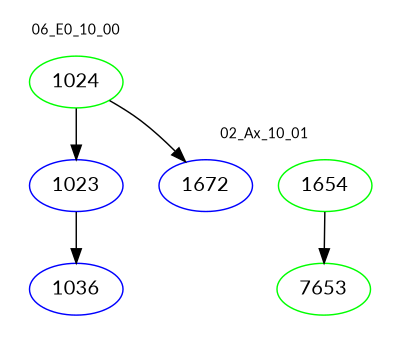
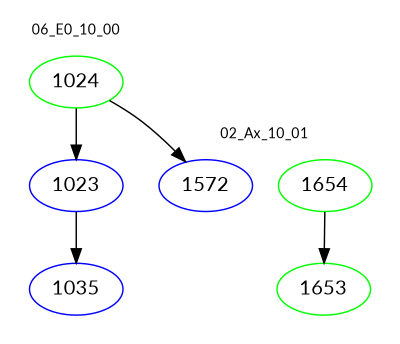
(206, 186) -> (206, 186)
(76, 289) -> (76, 289)
(324, 289) -> (324, 289)
